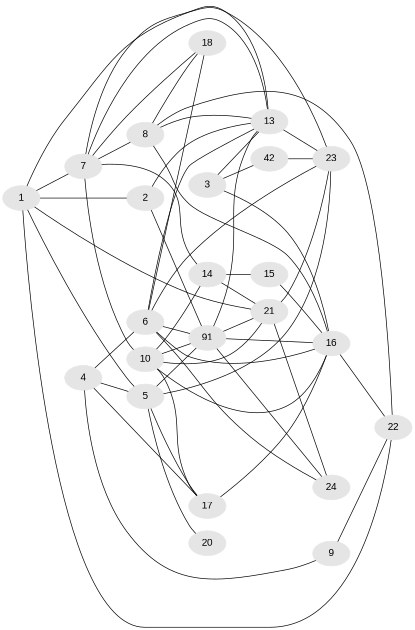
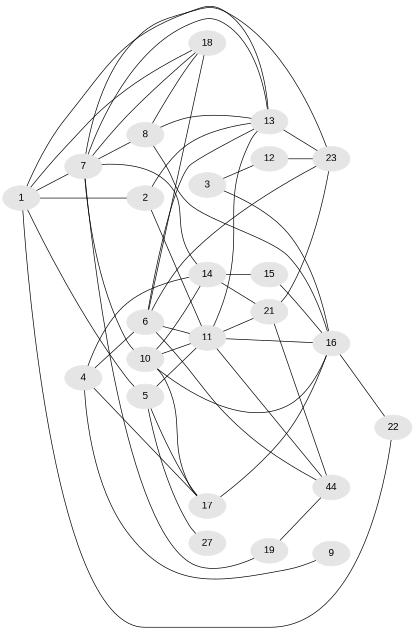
(238, 153) -> none
(269, 159) -> (269, 159)
(362, 169) -> none
(138, 270) -> (103, 109)
(295, 320) -> none
(207, 338) -> (207, 338)
(230, 355) -> none
(236, 363) -> none
(114, 387) -> (125, 306)
(331, 487) -> (331, 487)
(362, 490) -> none
(207, 543) -> (207, 543)
none -> (269, 551)
